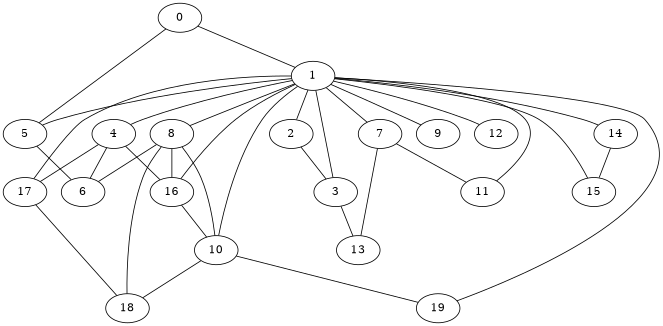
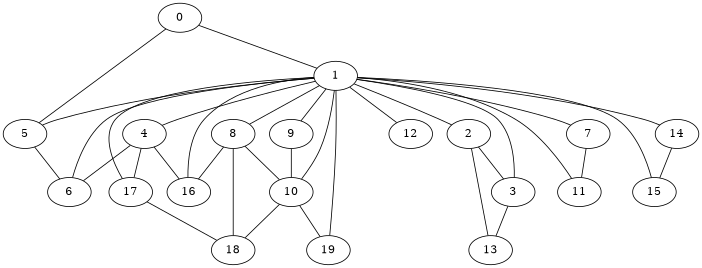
(127, 163) -> (108, 119)
(369, 192) -> (480, 192)
(194, 221) -> (291, 163)
